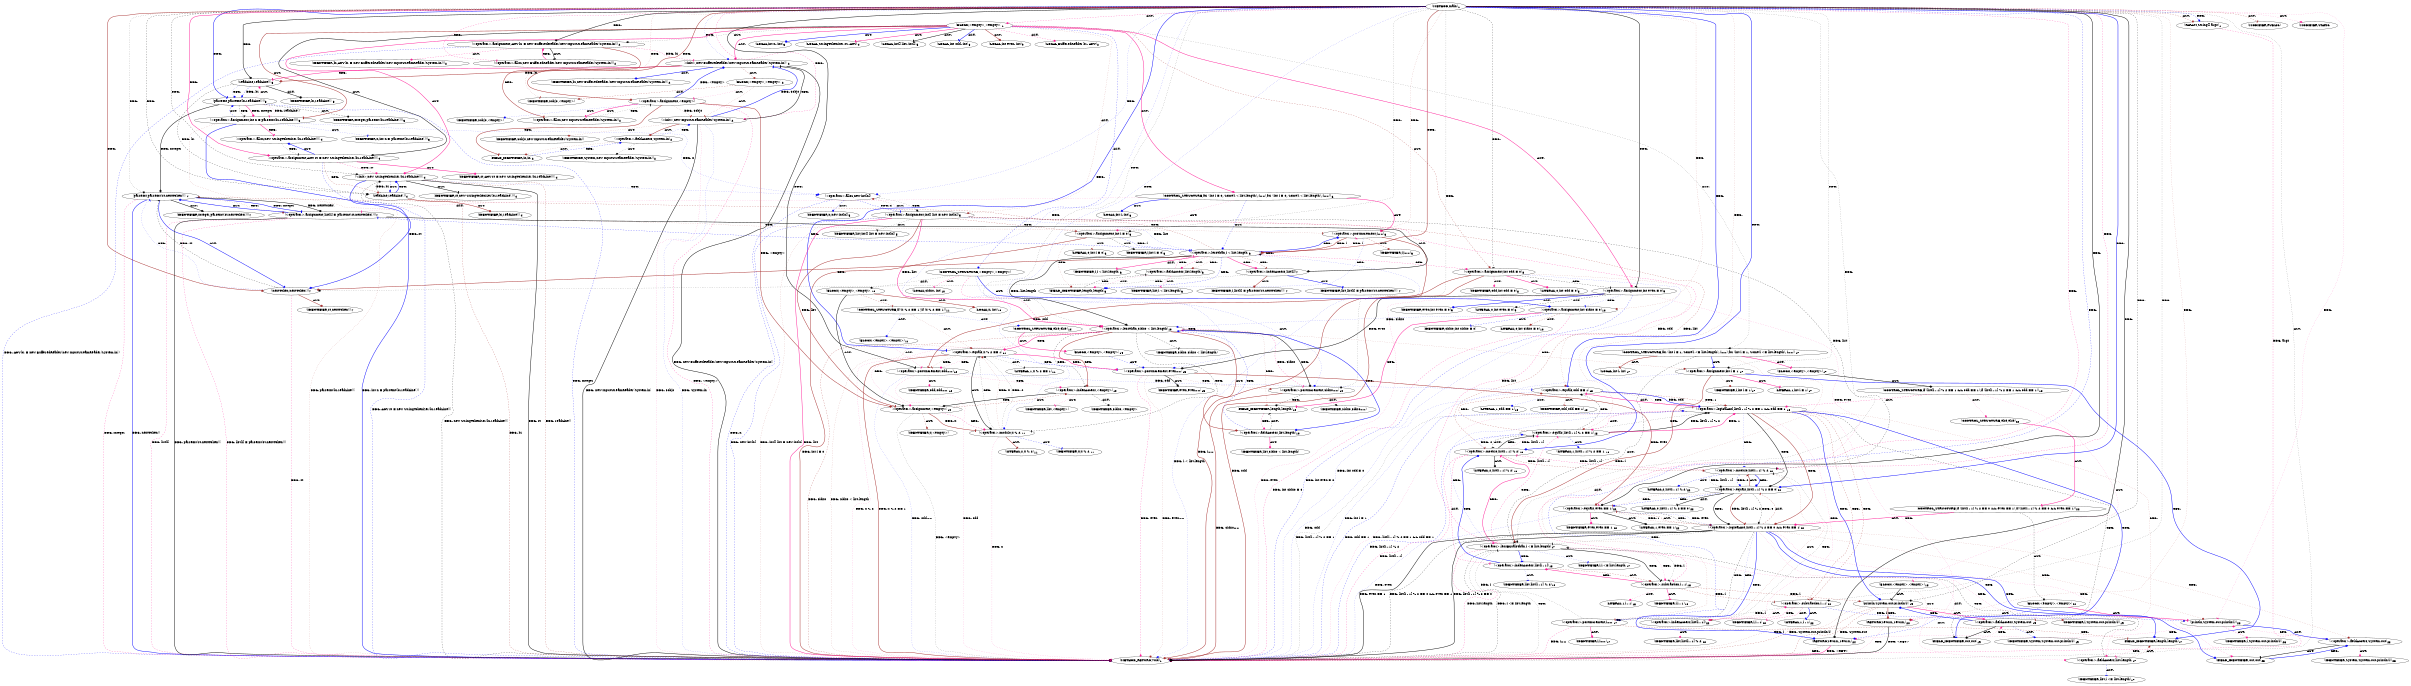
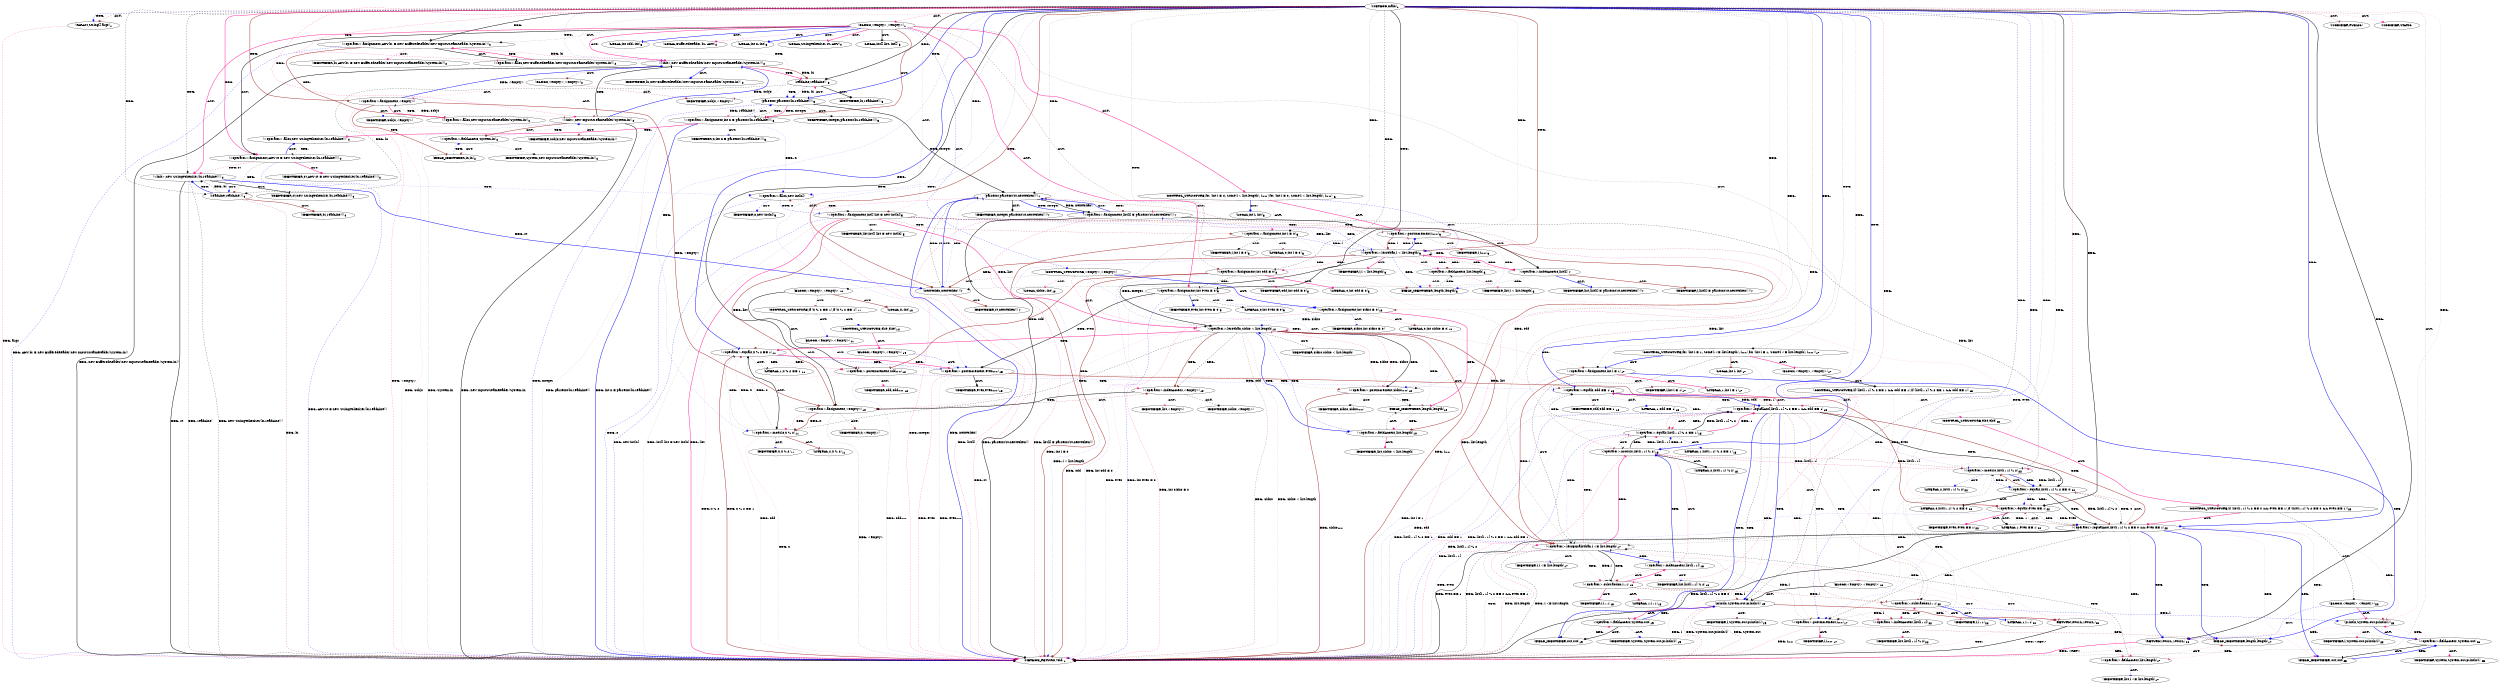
(1006, 44) -> none
(2118, 72) -> (2292, 16)
(1024, 291) -> (1133, 291)
none -> (1340, 341)
none -> (1492, 371)
